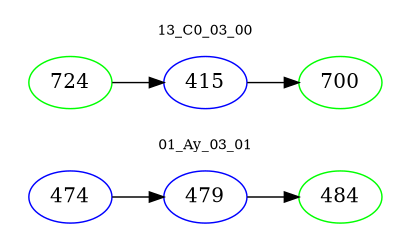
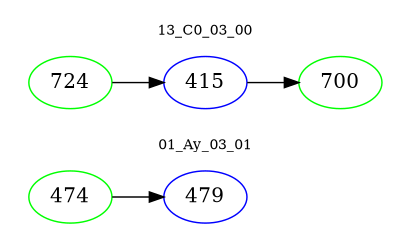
(70, 197) -> (70, 197)
(340, 197) -> none
